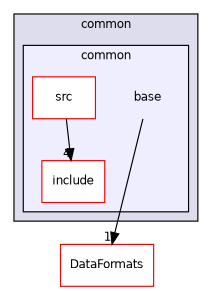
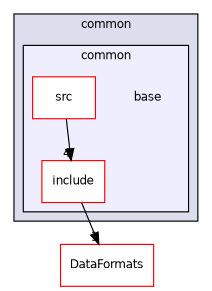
(129, 176) -> (88, 218)
